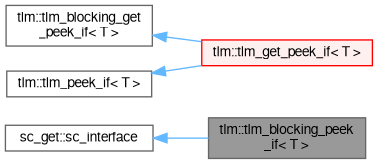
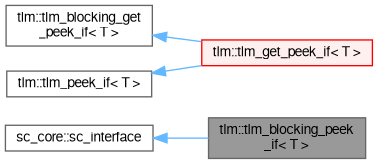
(79, 138) -> (79, 138)
